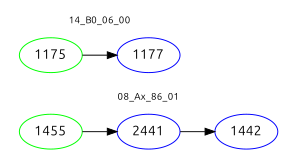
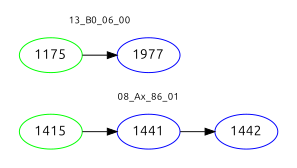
(100, 21) -> (100, 21)
(149, 55) -> (149, 55)
(51, 132) -> (51, 132)
(149, 132) -> (149, 132)
